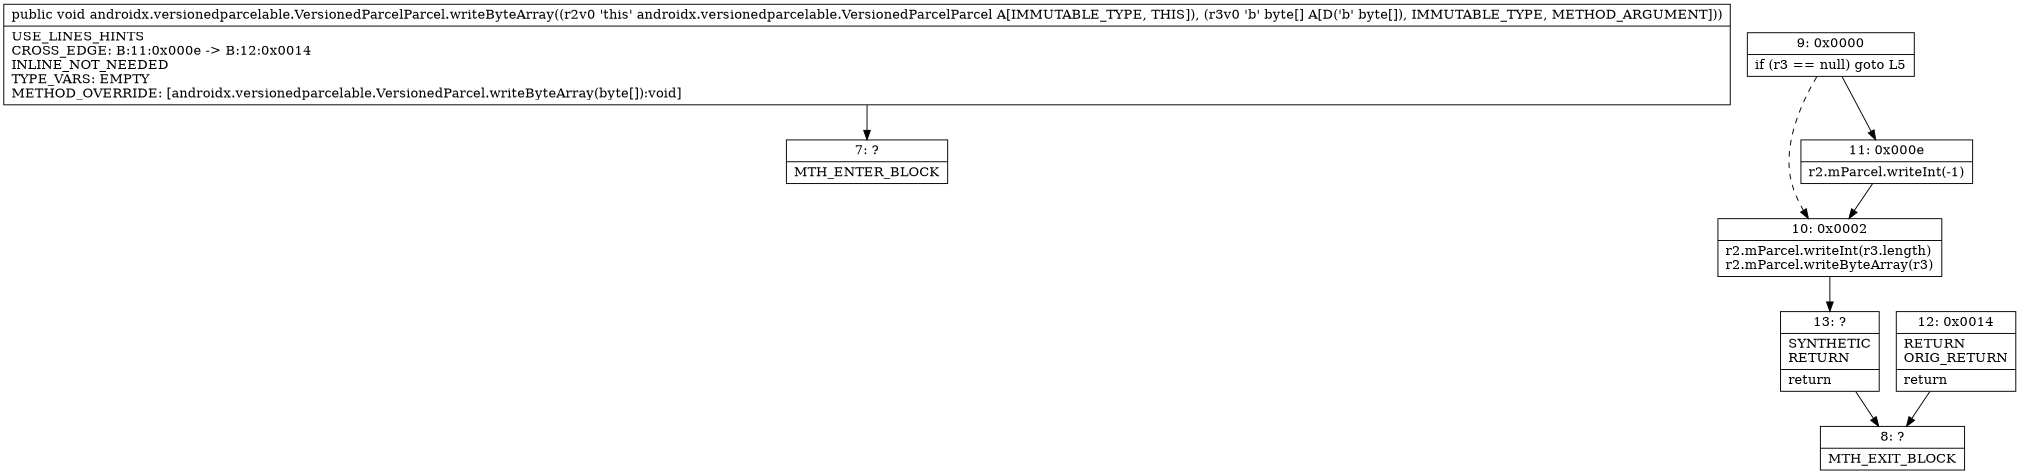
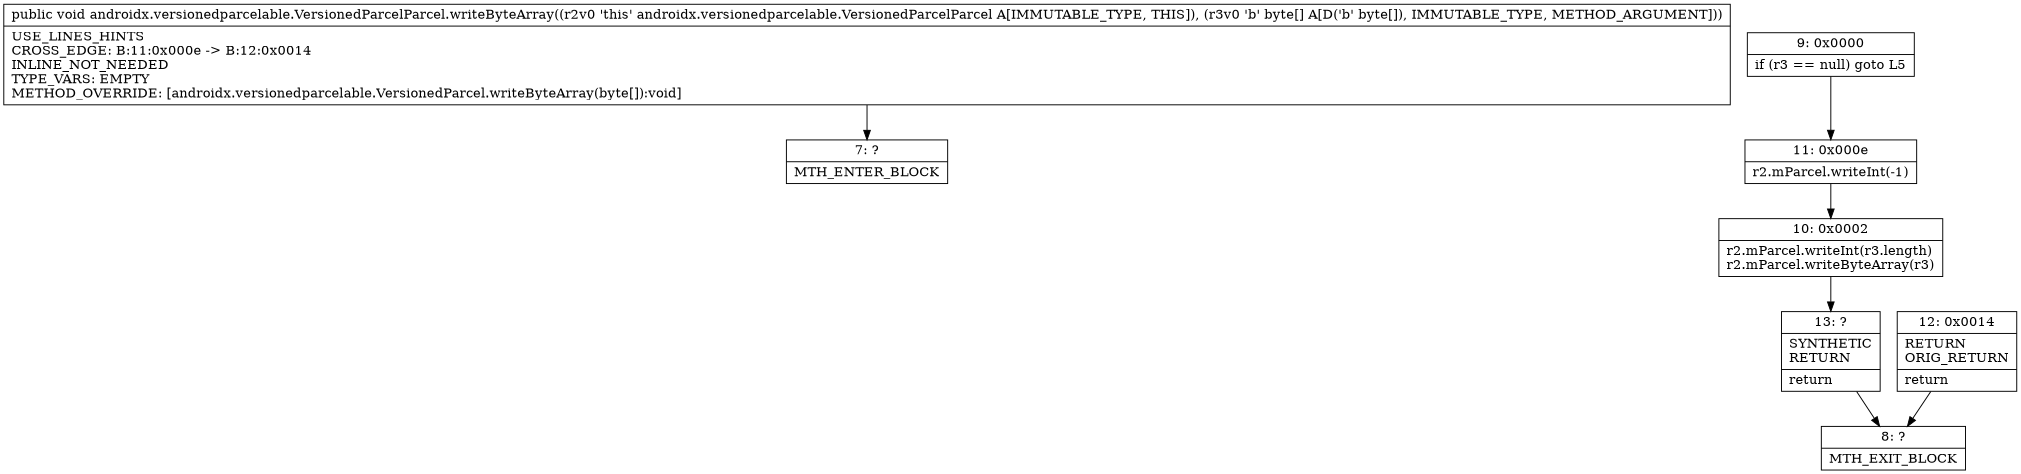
(1791, 142) -> none
